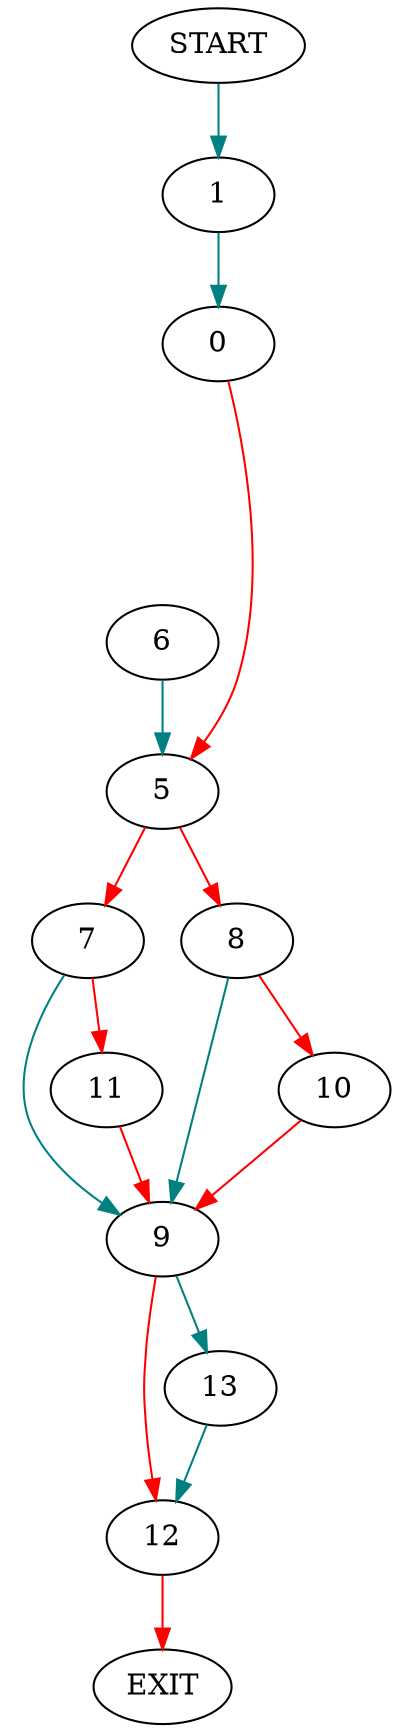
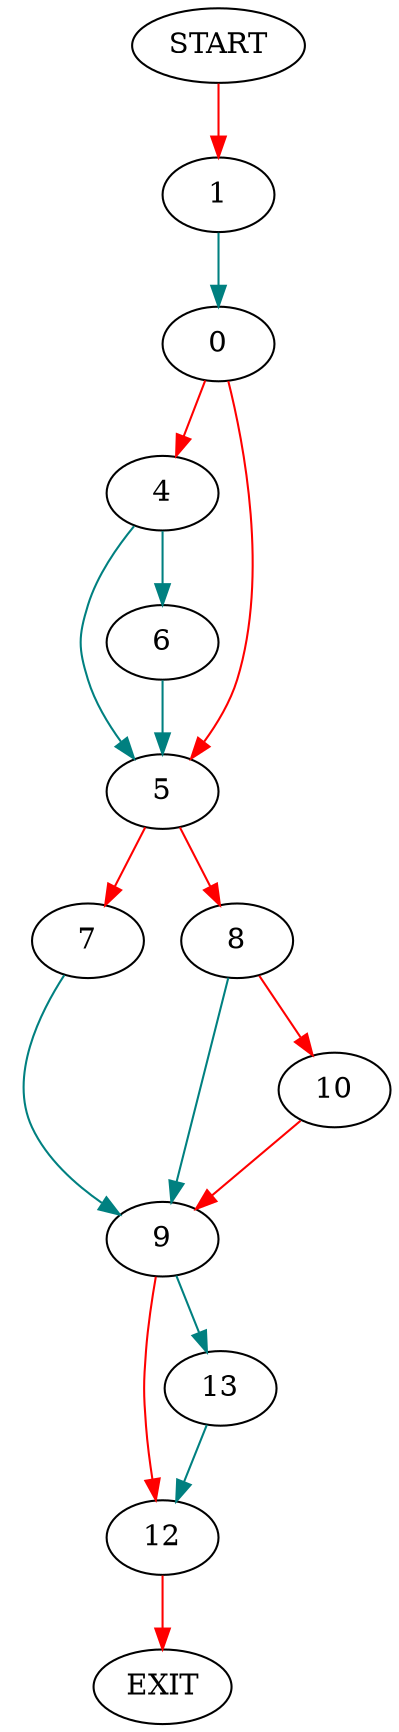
(219, 110) -> (219, 110)
none -> (163, 493)
(107, 1090) -> none
